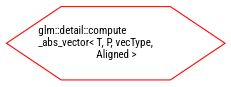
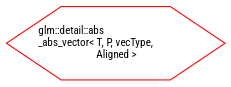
(116, 43) -> (116, 43)
